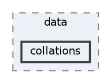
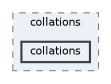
(56, 23) -> (56, 23)
